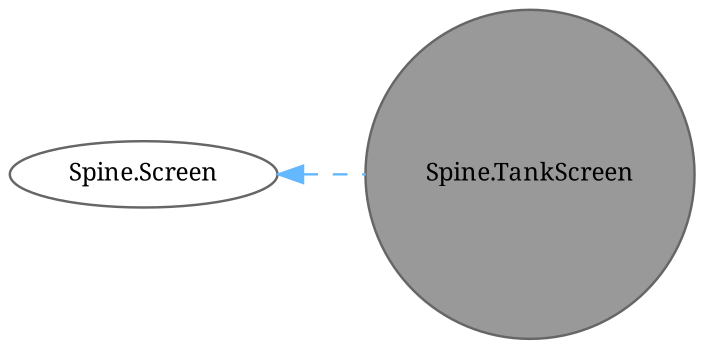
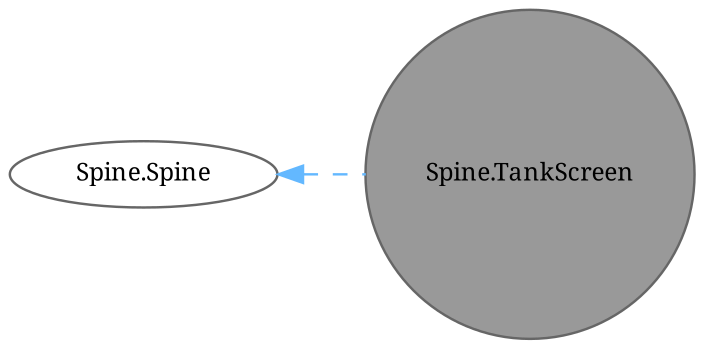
(144, 174) -> (144, 174)
